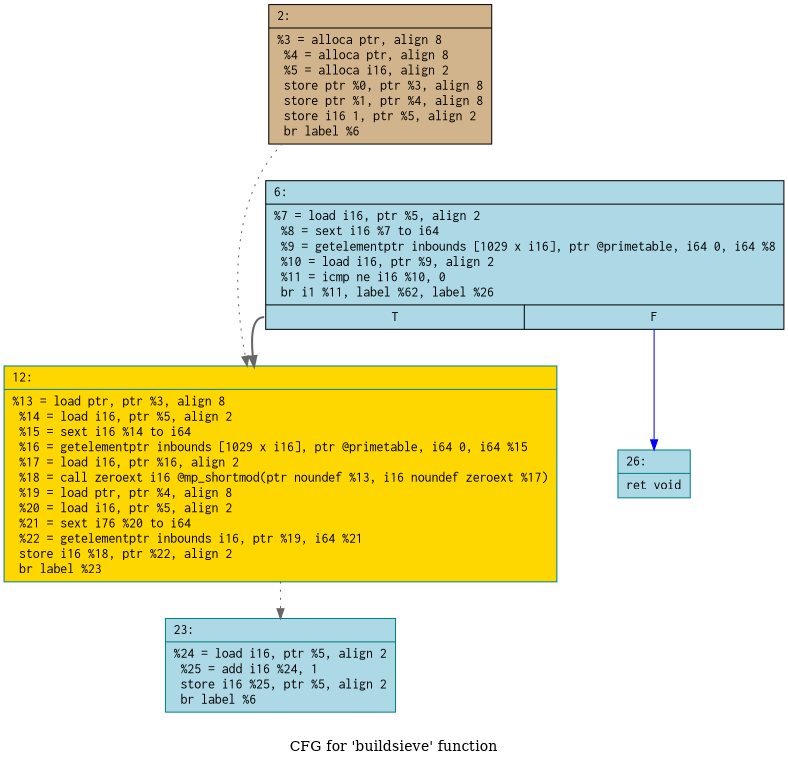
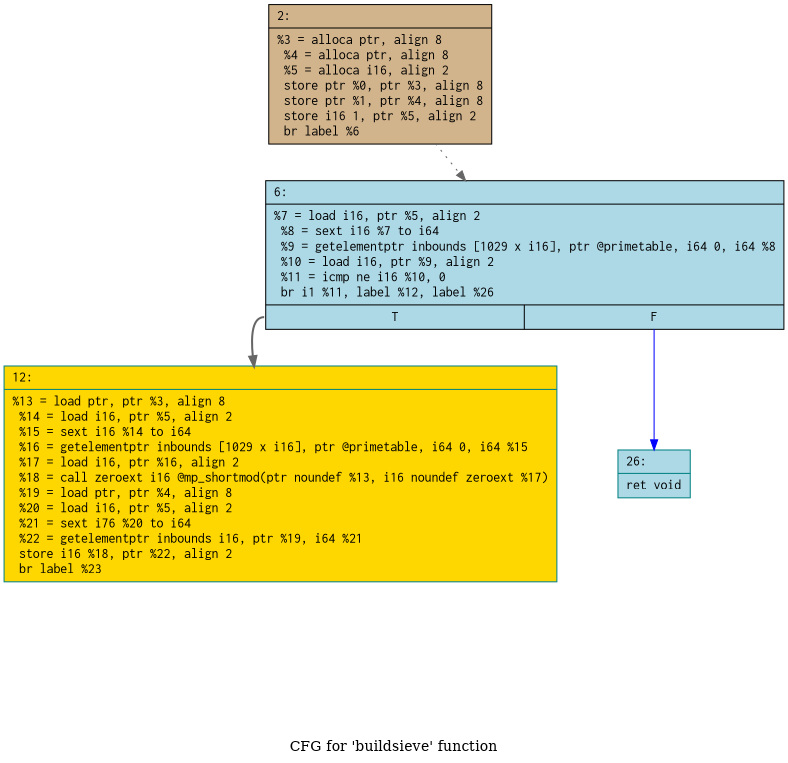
(240, 245) -> (447, 158)
(384, 292) -> (384, 292)
(280, 665) -> none
